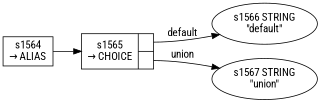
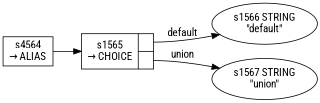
(28, 51) -> (28, 51)
